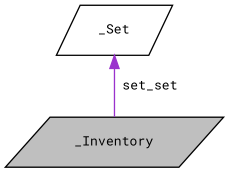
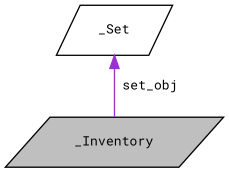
(147, 86) -> (147, 86)
